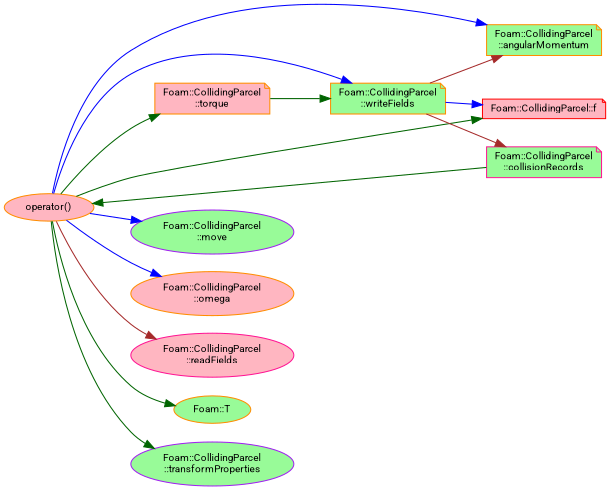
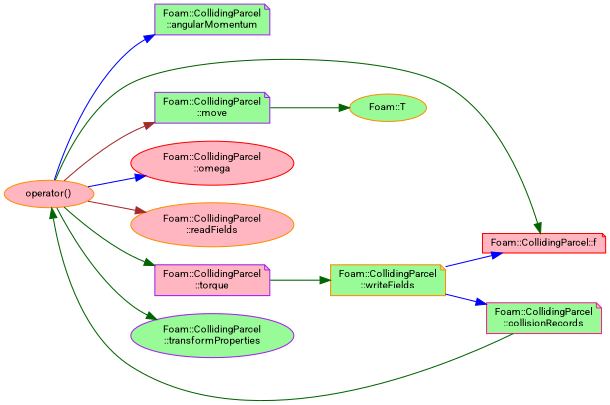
(544, 40) -> (212, 20)
(164, 61) -> none
(461, 71) -> none
(212, 99) -> (212, 280)
(461, 128) -> (461, 298)
(111, 217) -> (102, 150)
(212, 232) -> (212, 108)
(212, 294) -> (212, 163)
(87, 327) -> (305, 108)
(212, 355) -> (212, 225)
